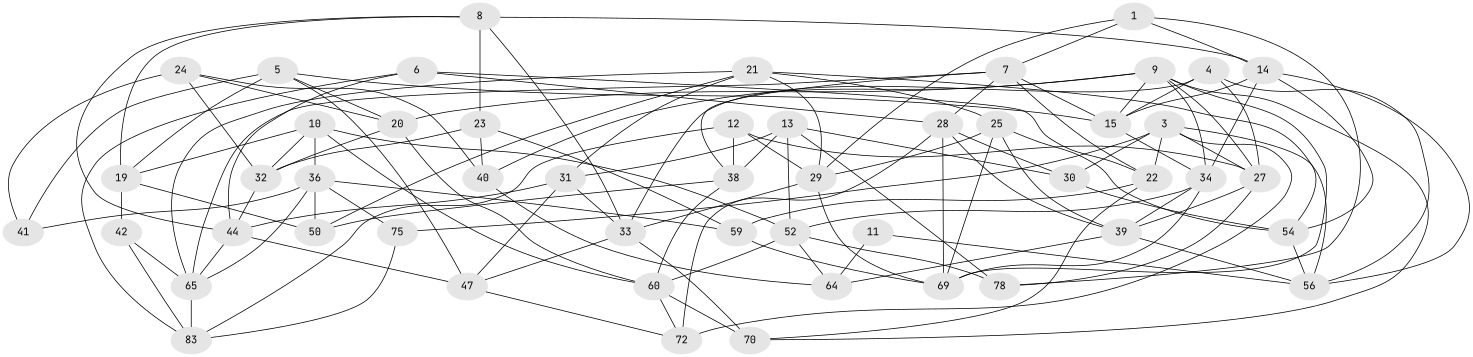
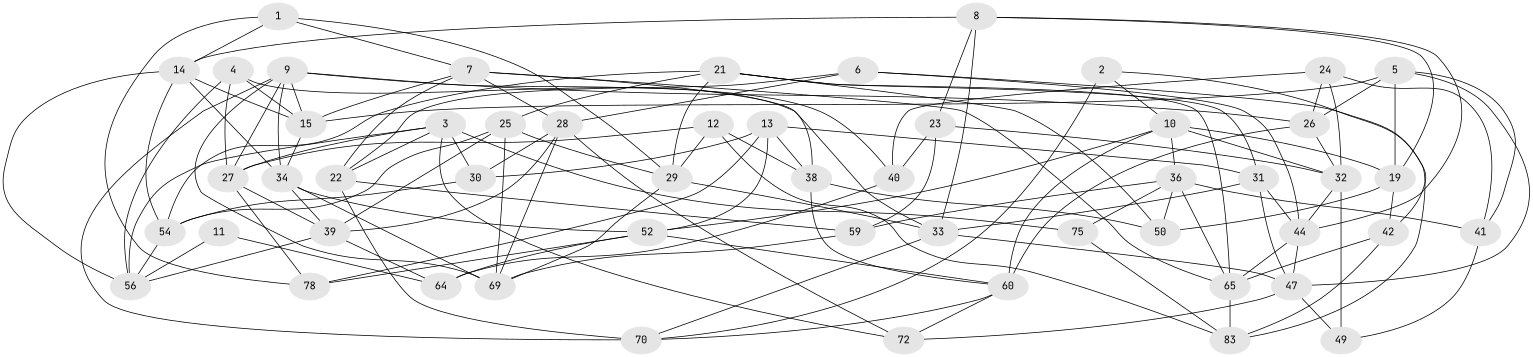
none -> (1102, 70)
(398, 124) -> (1310, 124)
none -> (1341, 340)
